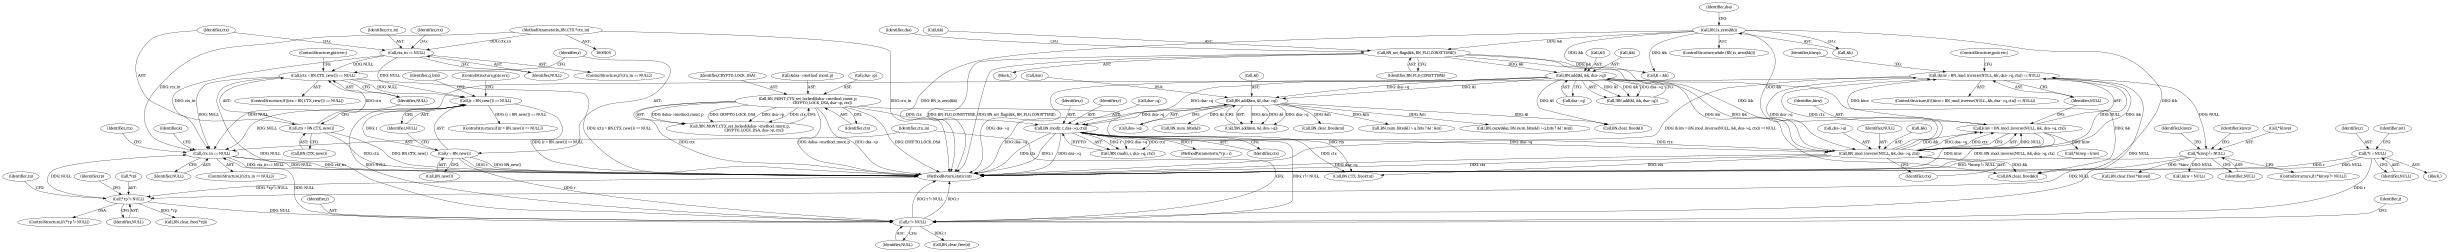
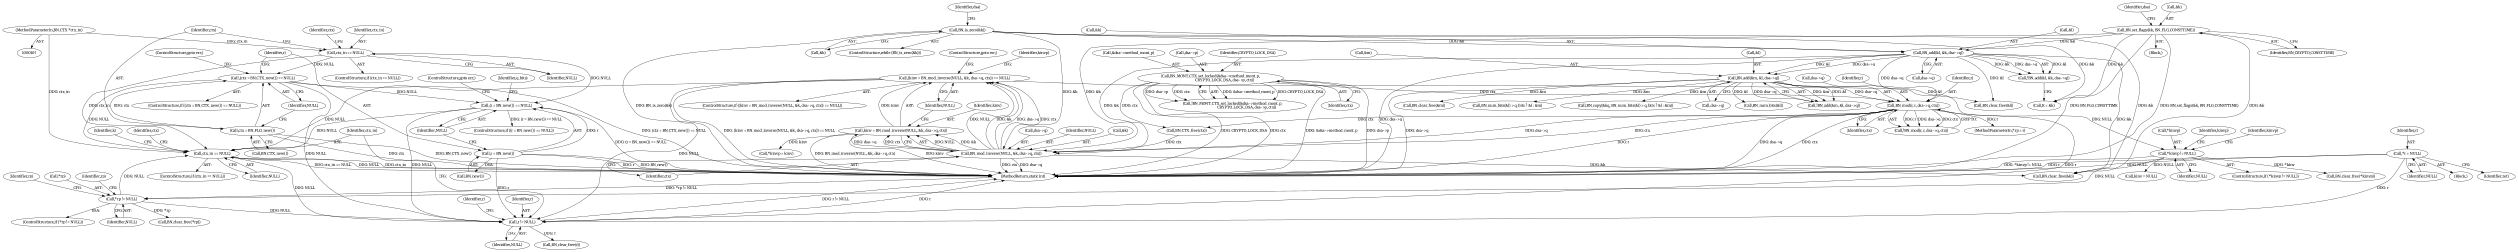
(1572, 38) -> none
(828, 41) -> none
(1417, 76) -> (2302, 53)
(1664, 86) -> (2044, 91)
(1159, 87) -> (1575, 64)
(312, 129) -> (252, 131)
(2383, 140) -> (2452, 164)
(455, 165) -> (490, 165)
(1607, 165) -> (1118, 149)
(2270, 165) -> (2231, 165)
(1306, 177) -> (2071, 165)
